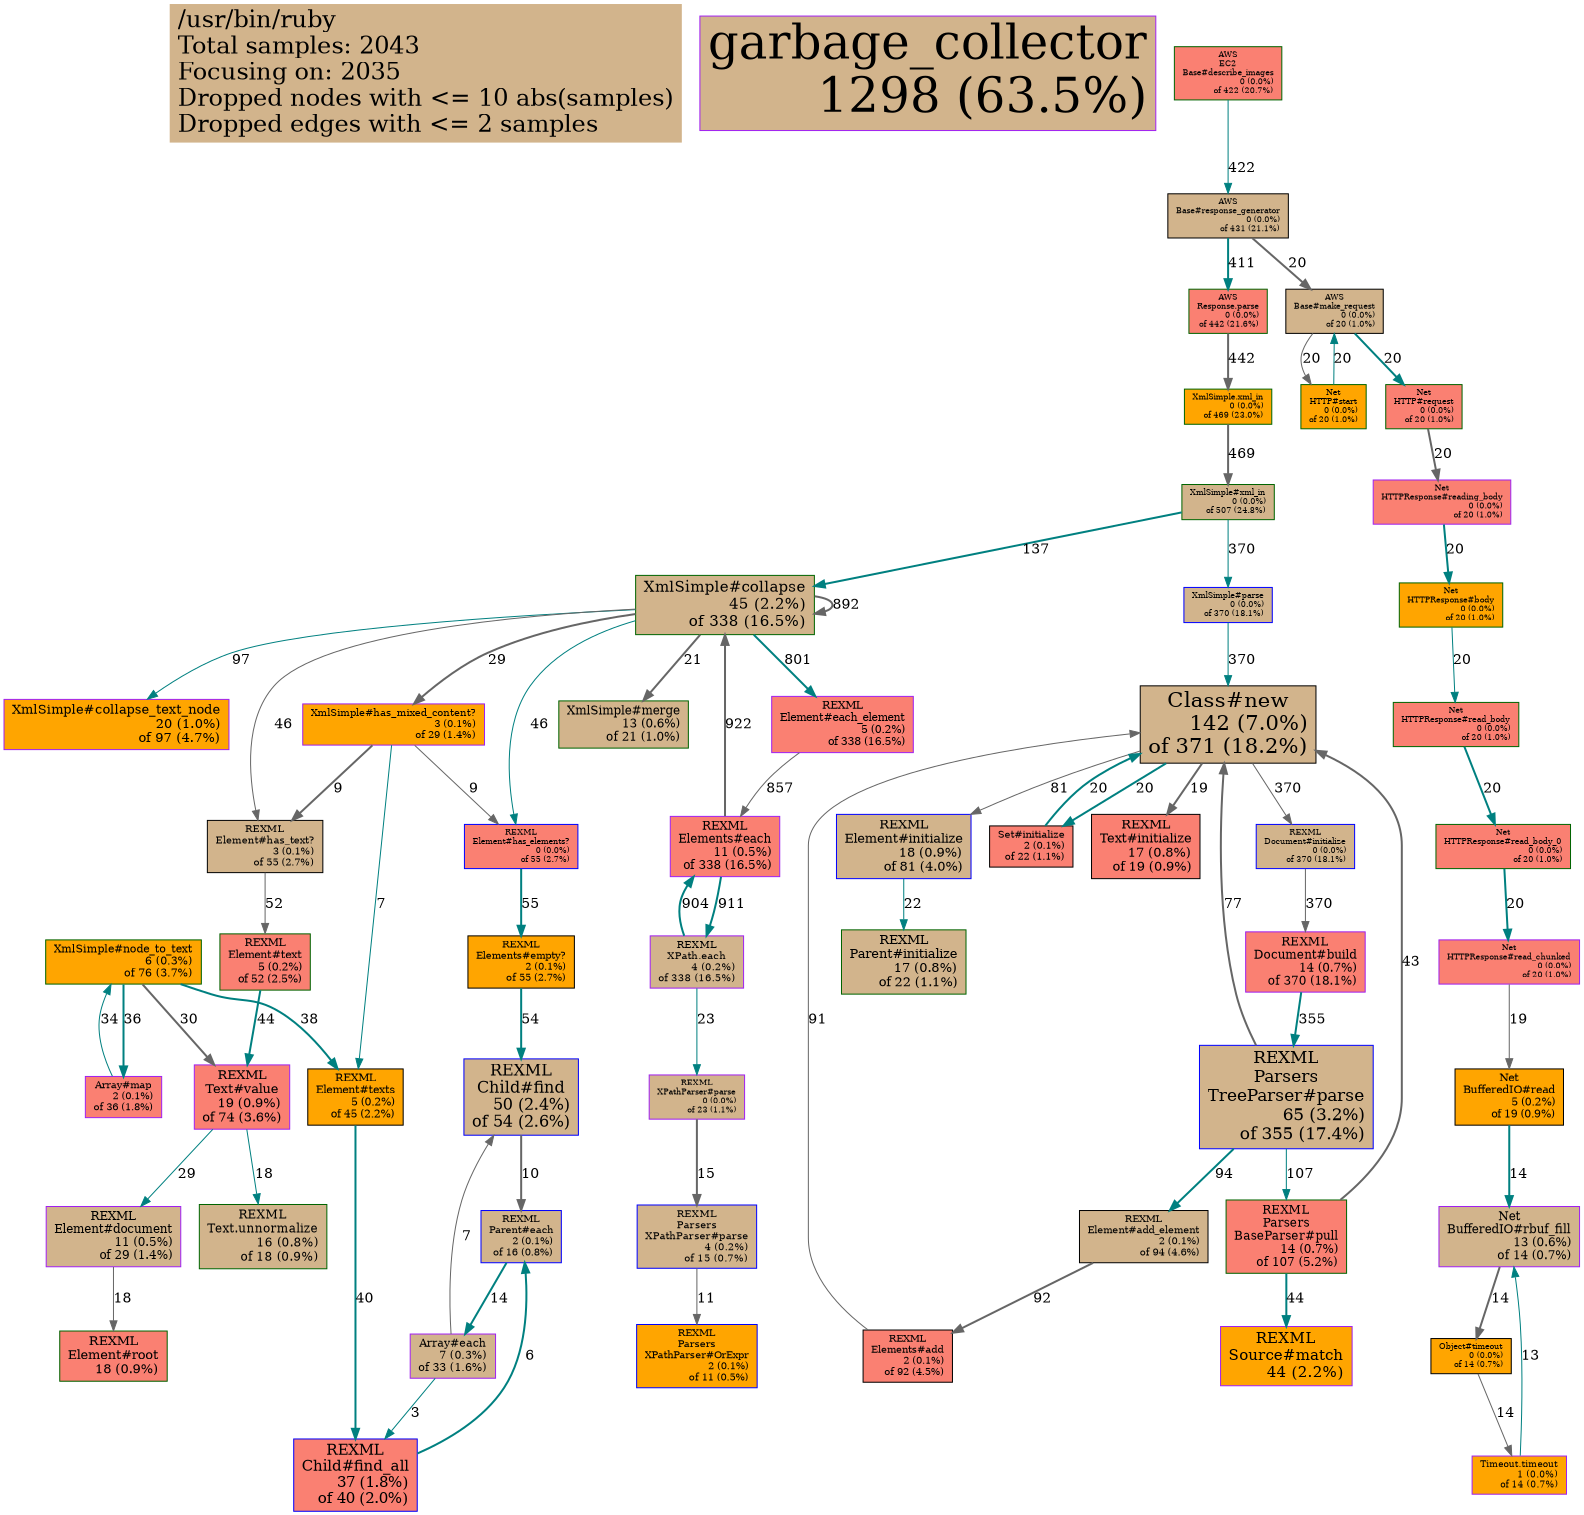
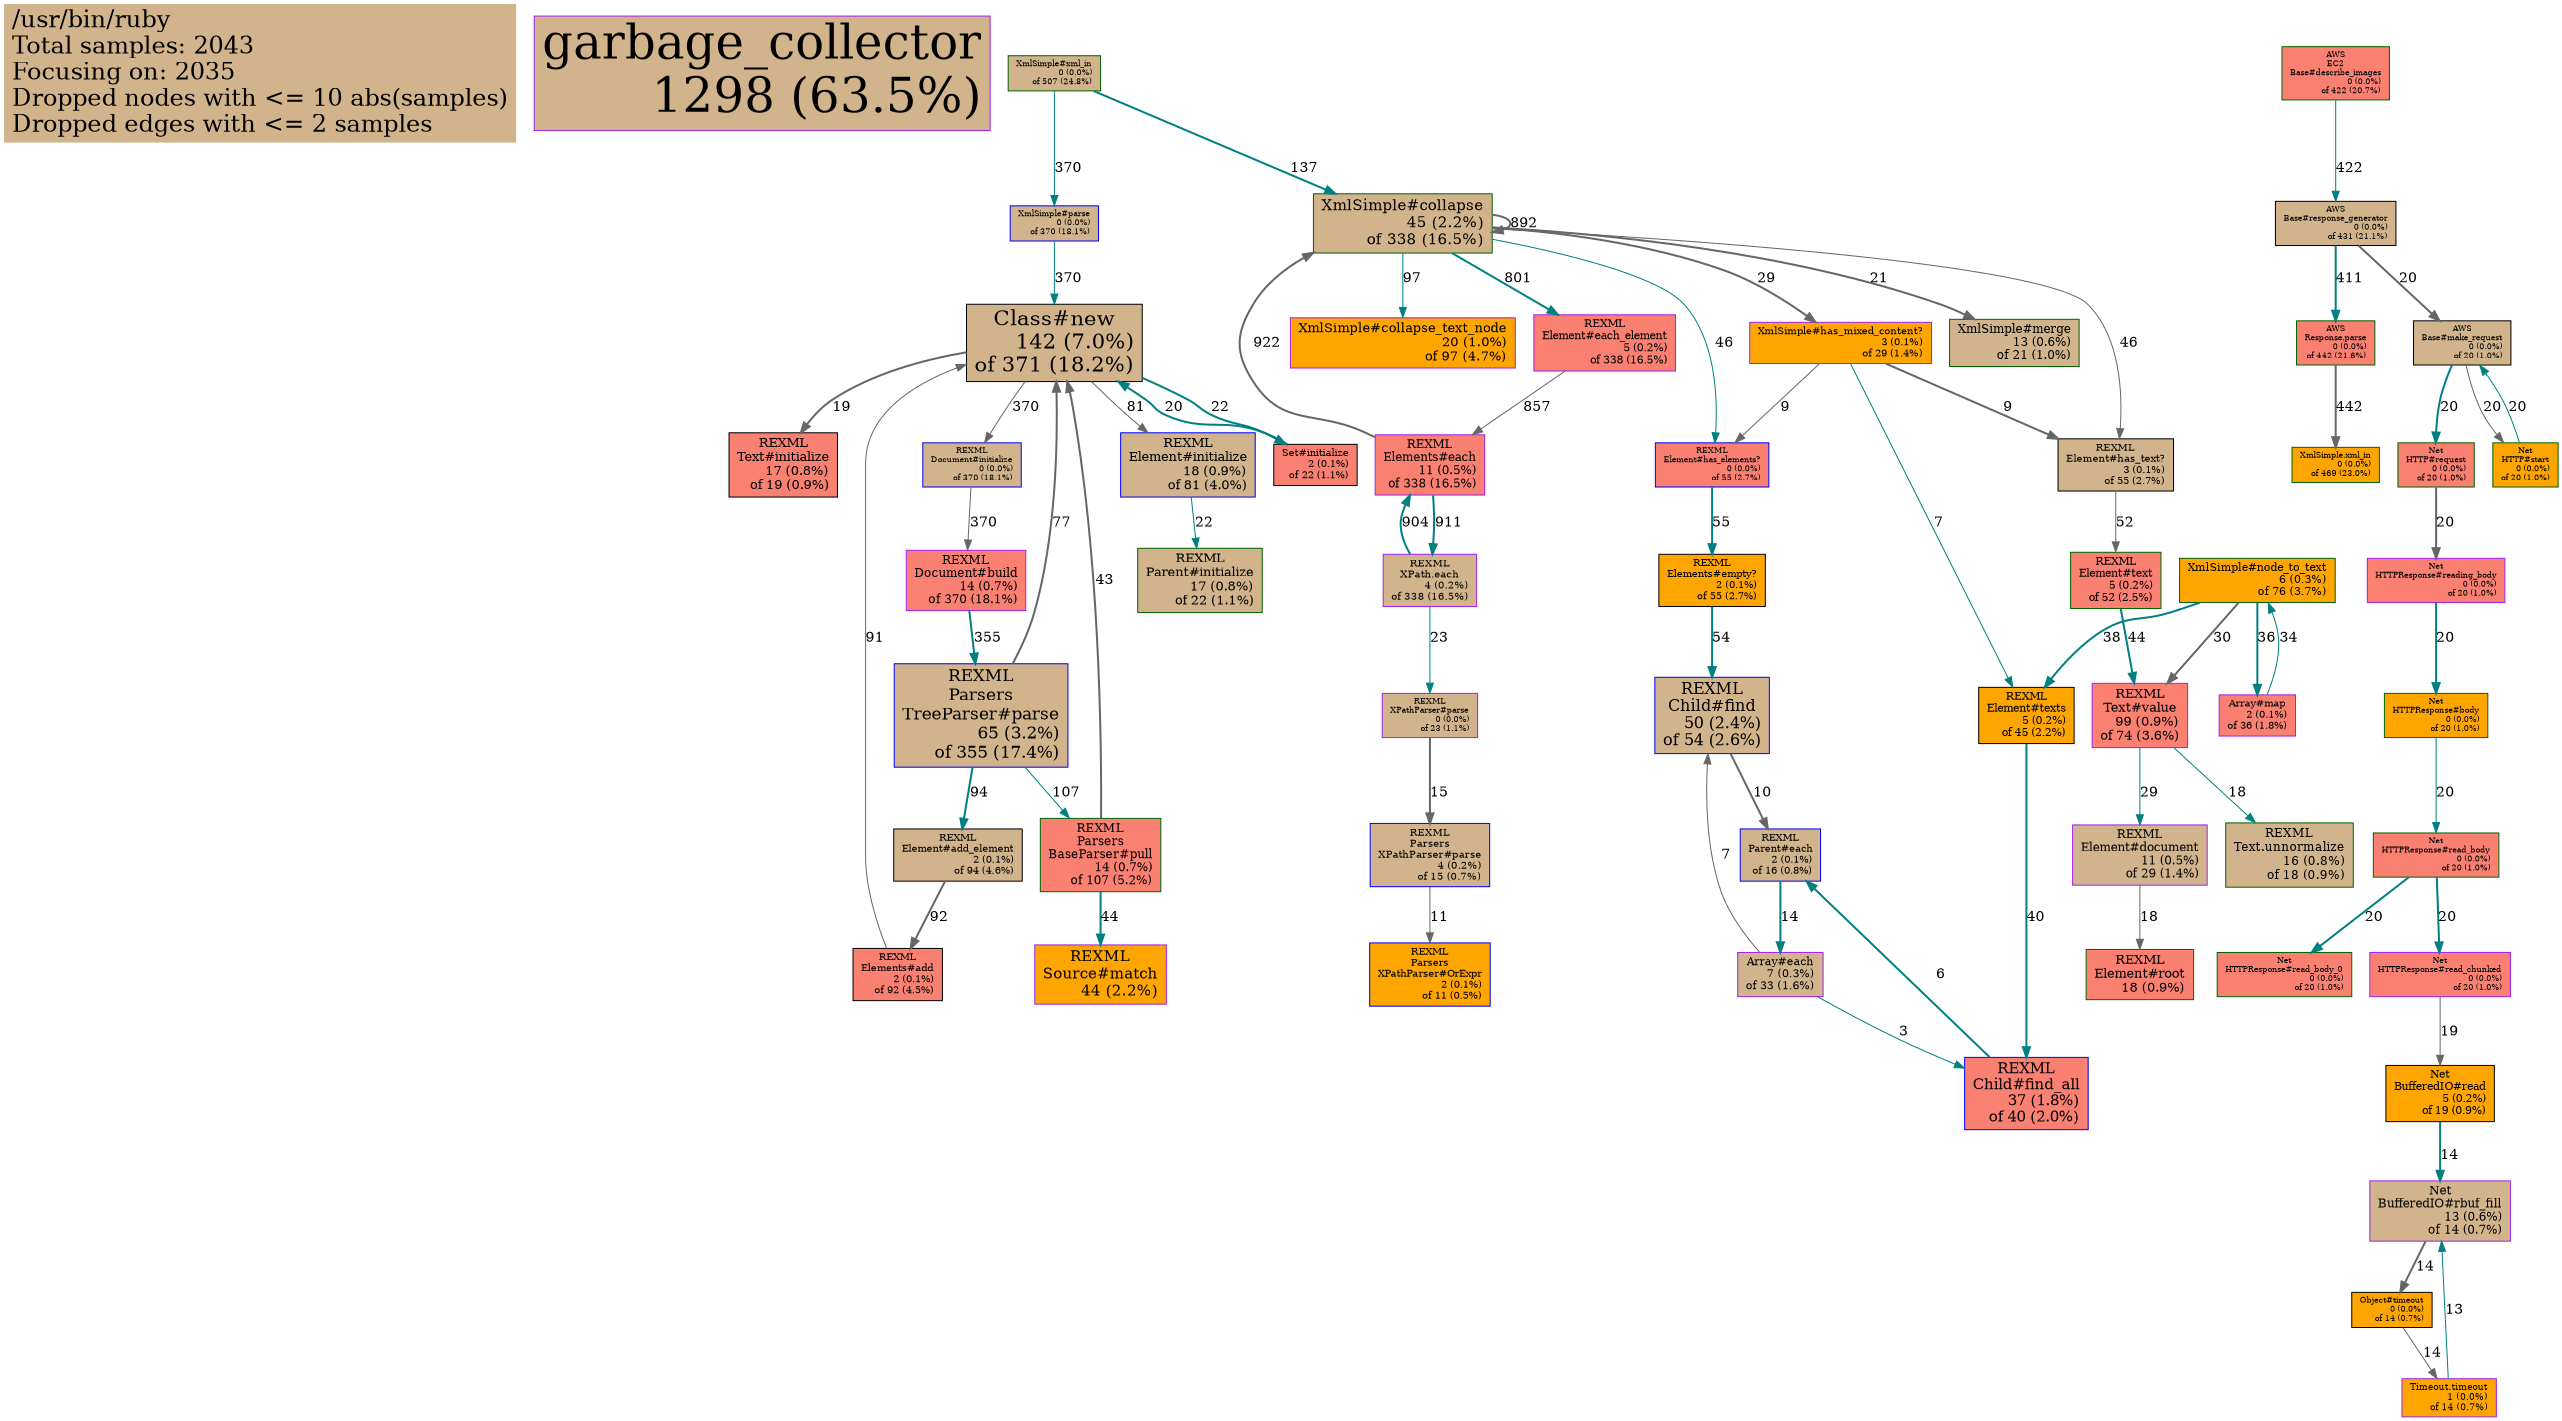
(1228, 449) -> none
(1145, 789) -> (1221, 407)
(1506, 899) -> (2438, 910)
(242, 1097) -> (2140, 715)
